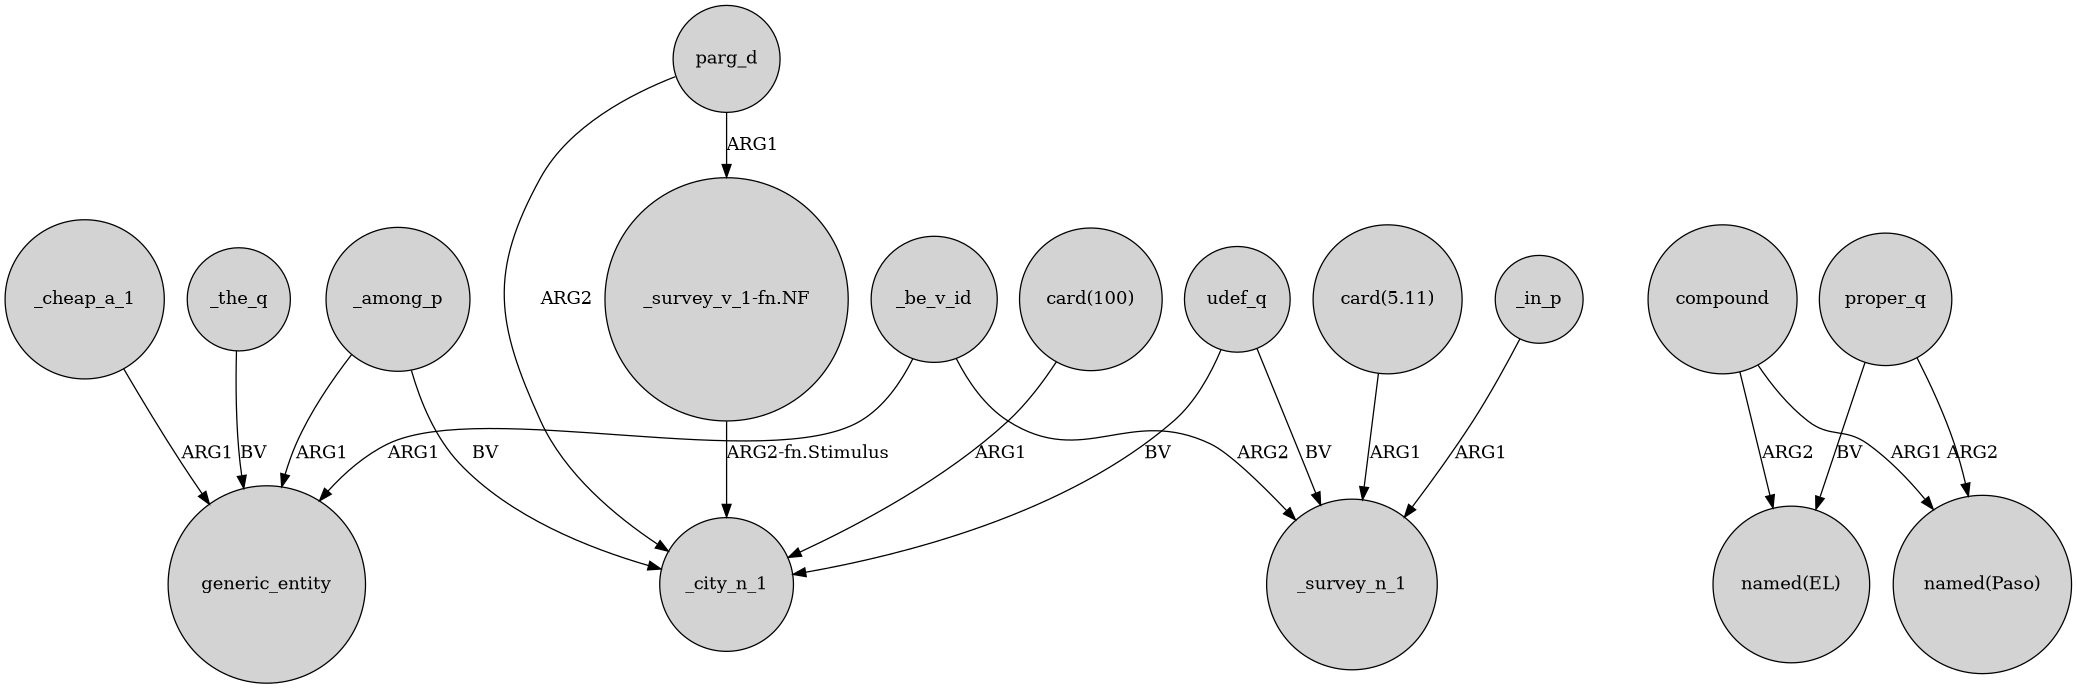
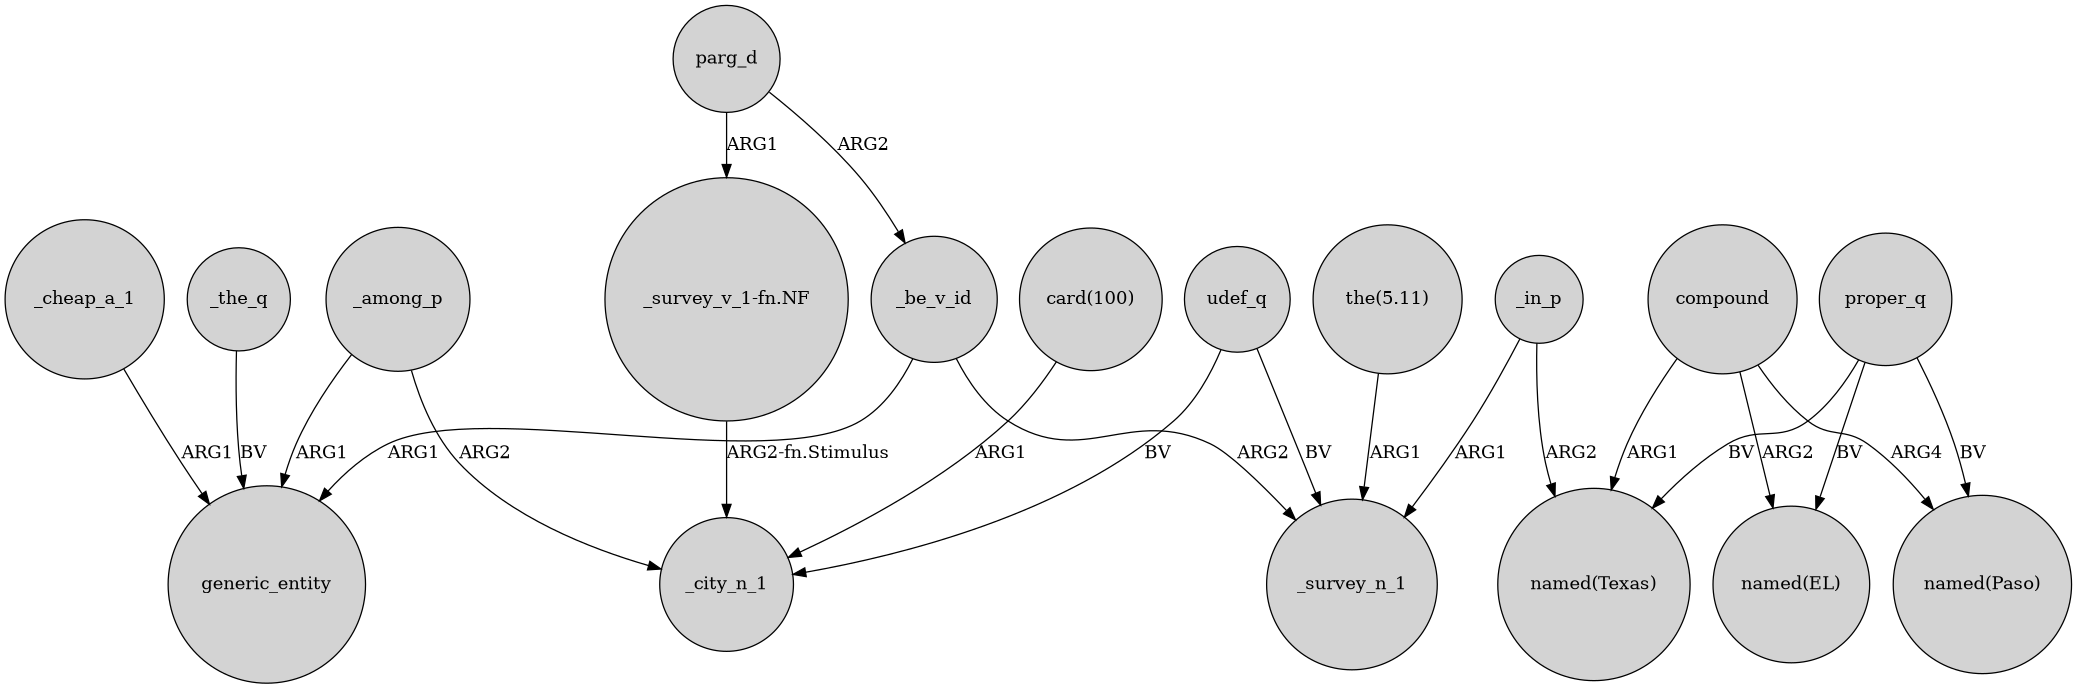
(504, 299) -> (841, 156)
(1388, 299) -> (1388, 299)
(485, 453) -> (485, 453)
(1917, 453) -> (1917, 453)
(1973, 453) -> (1973, 453)
none -> (1594, 584)
